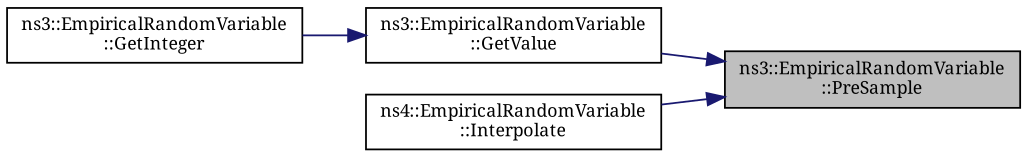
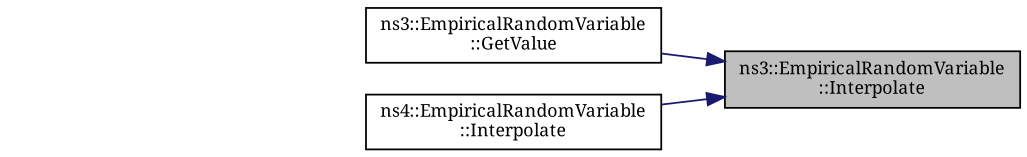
(155, 35) -> none
(873, 80) -> (873, 80)
